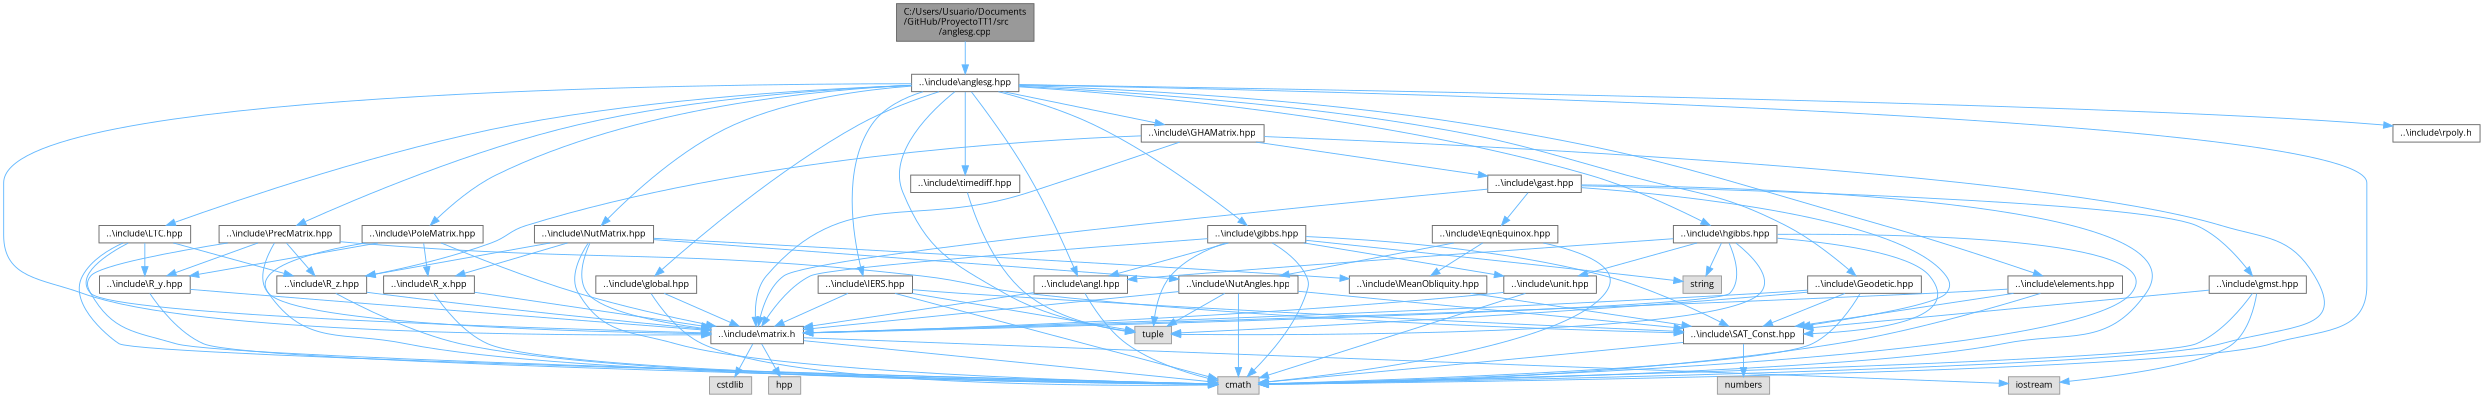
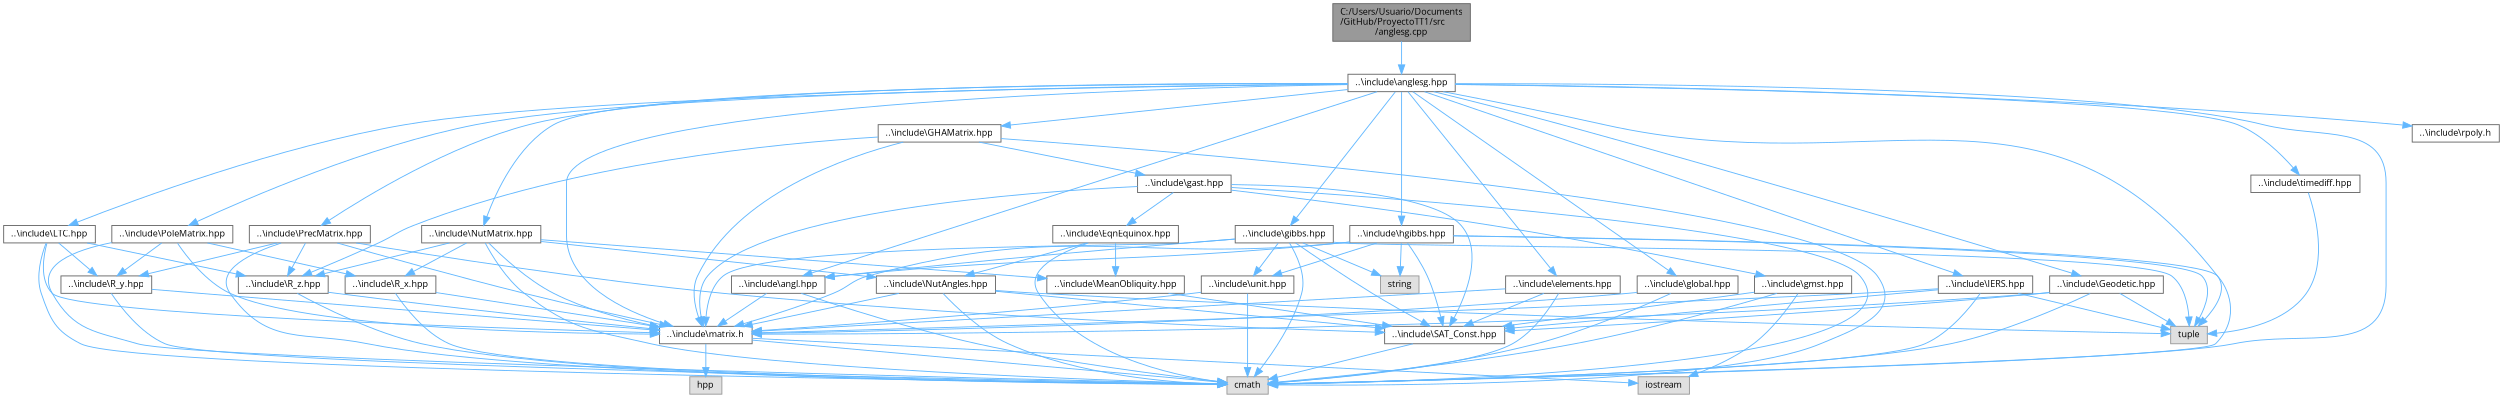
(731, 385) -> none
(1744, 385) -> none
